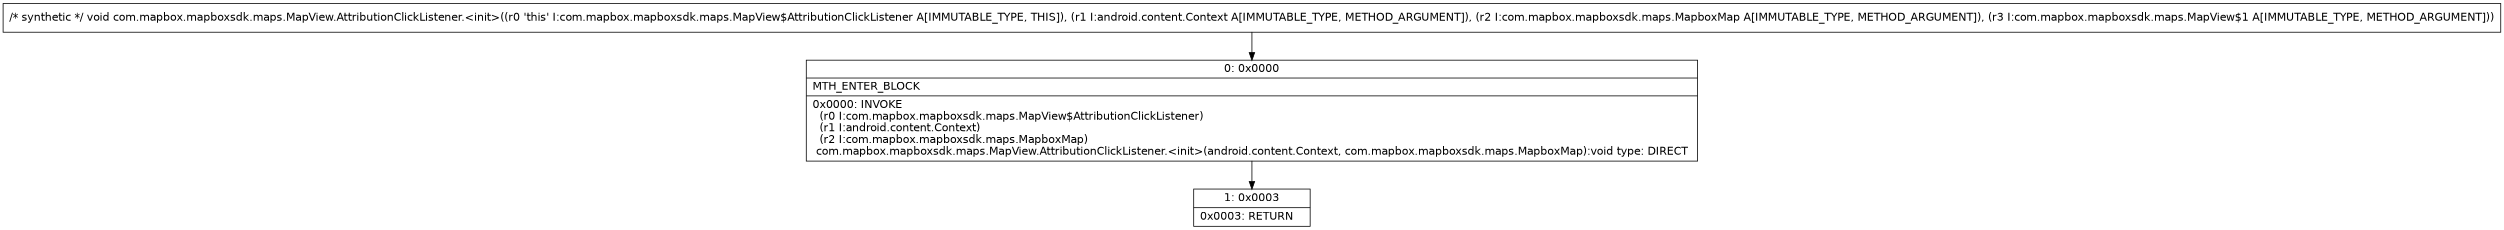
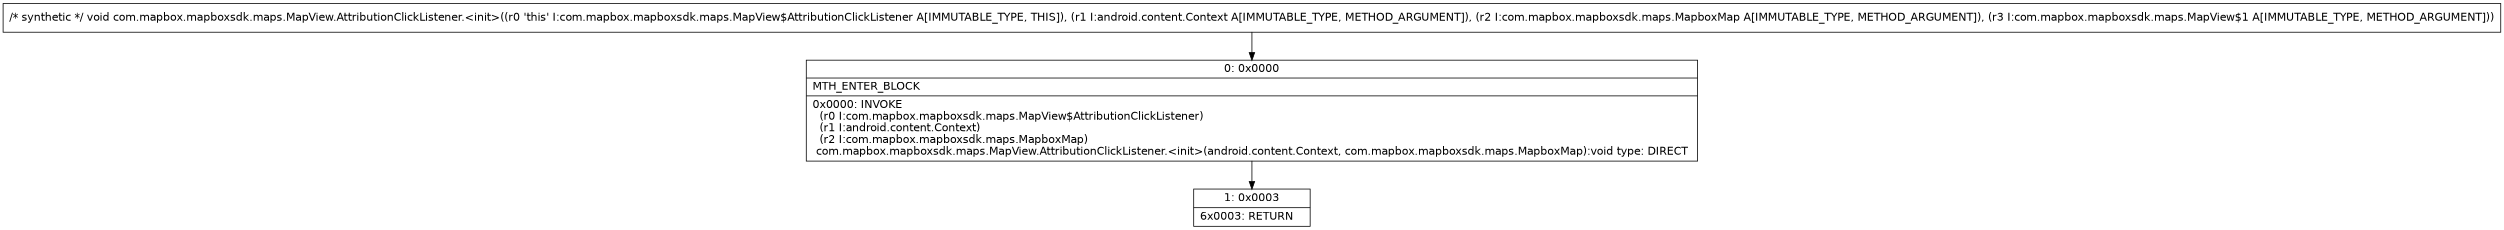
(1252, 217) -> (1252, 217)
